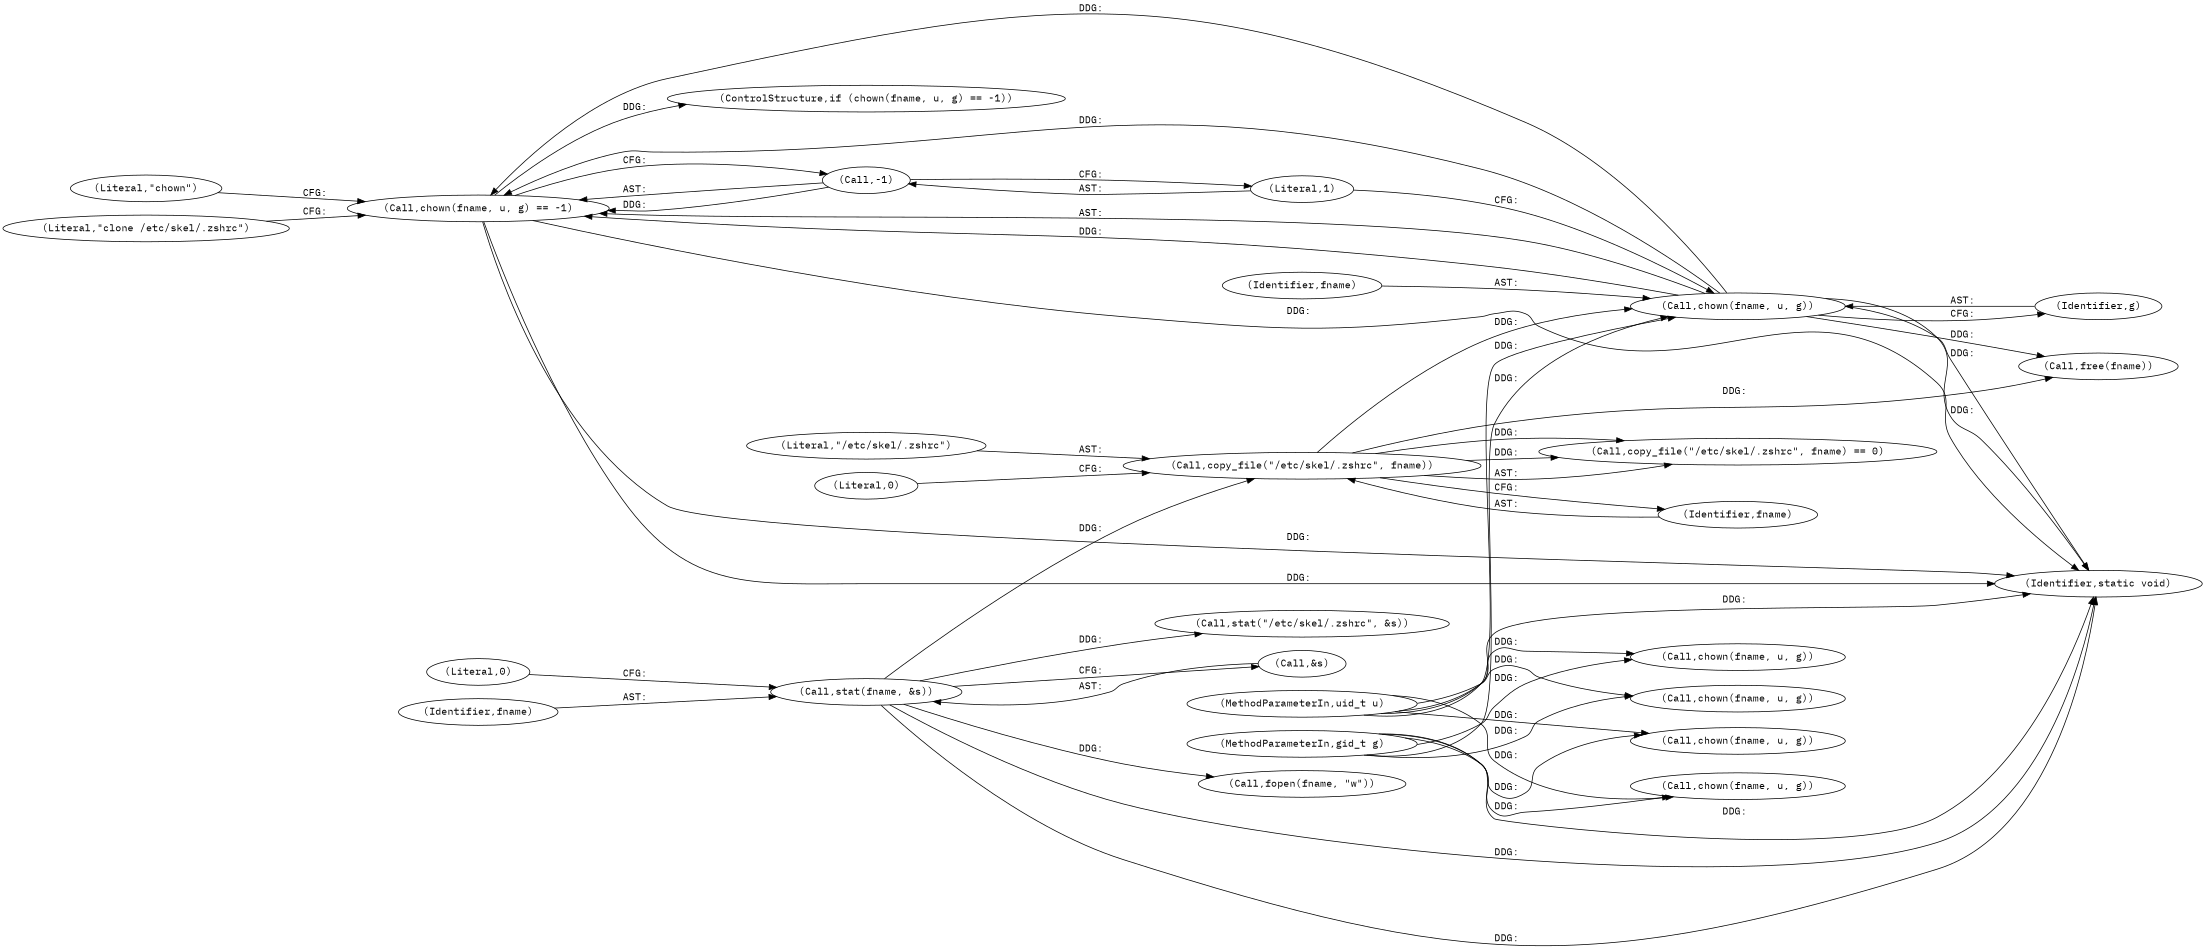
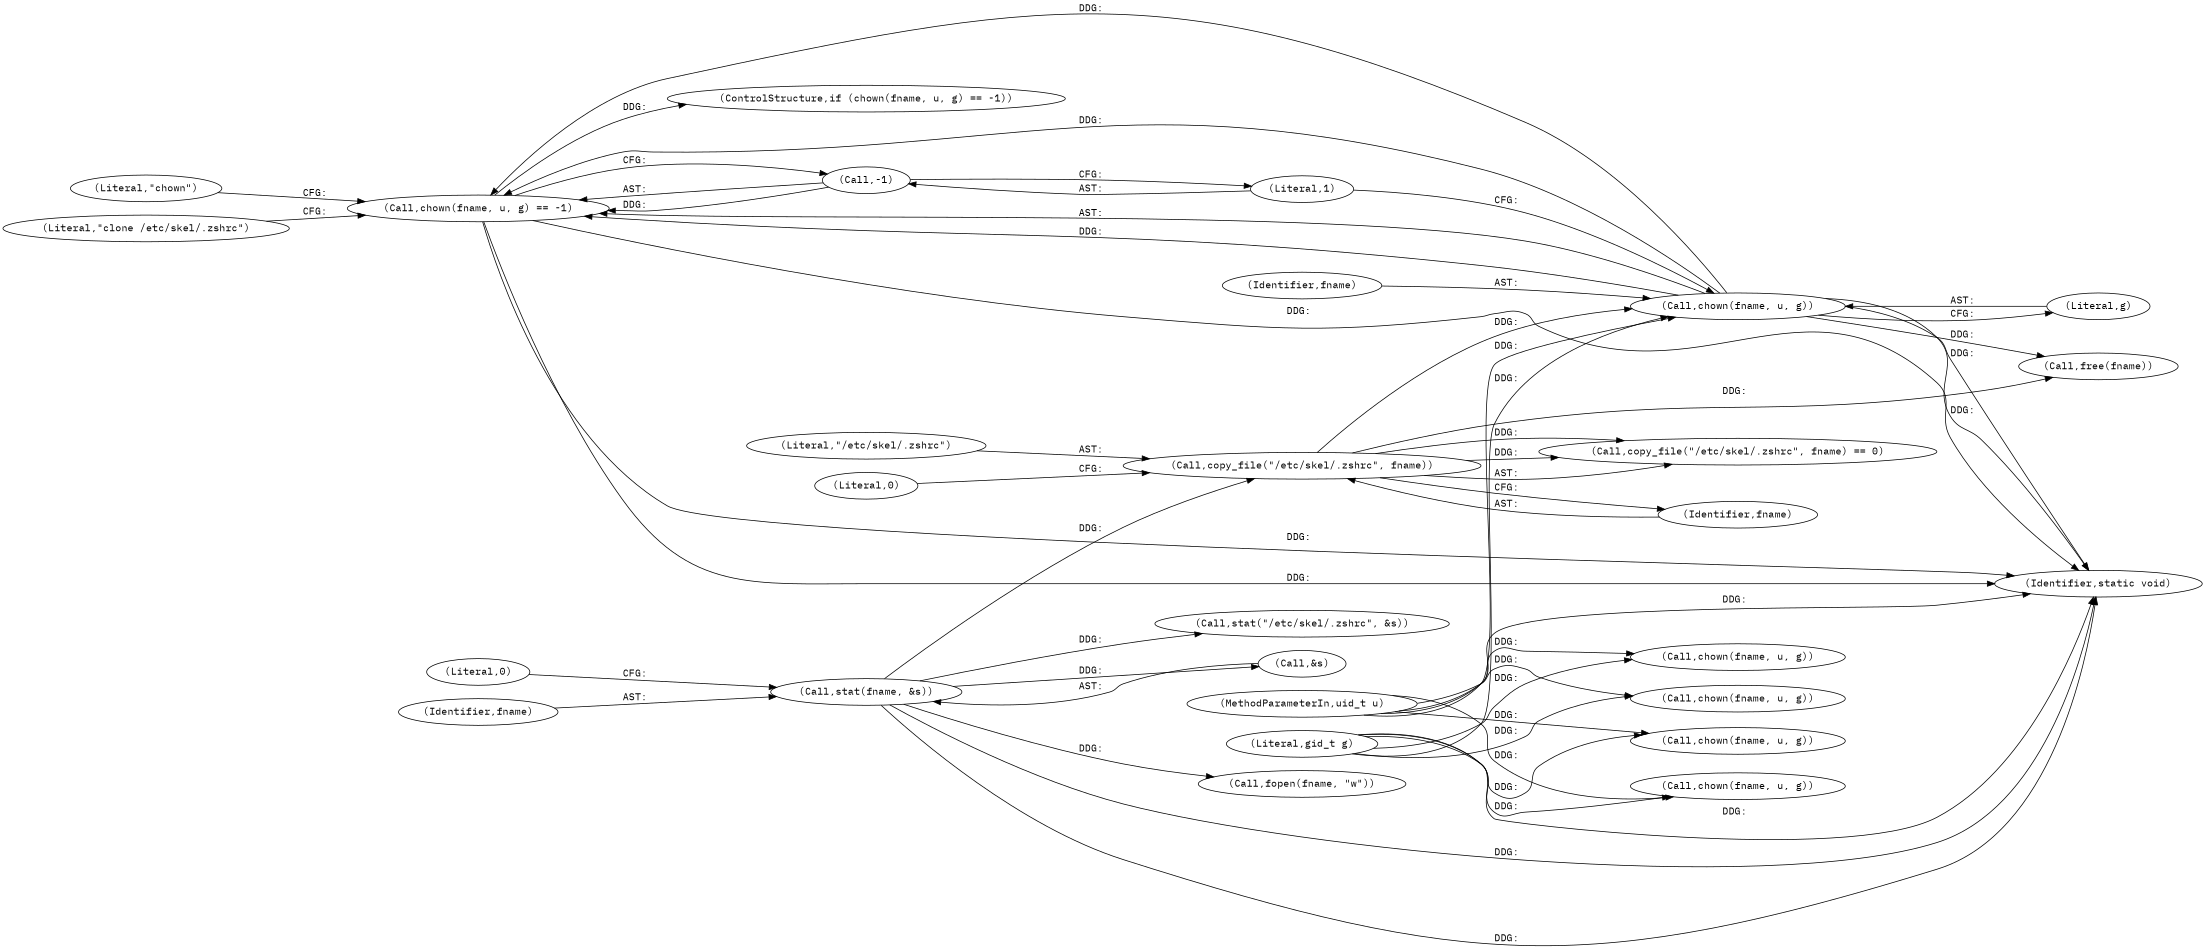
(2098, 306) -> (2098, 306)
(1094, 671) -> (1094, 671)
(1302, 744) -> (1302, 744)
